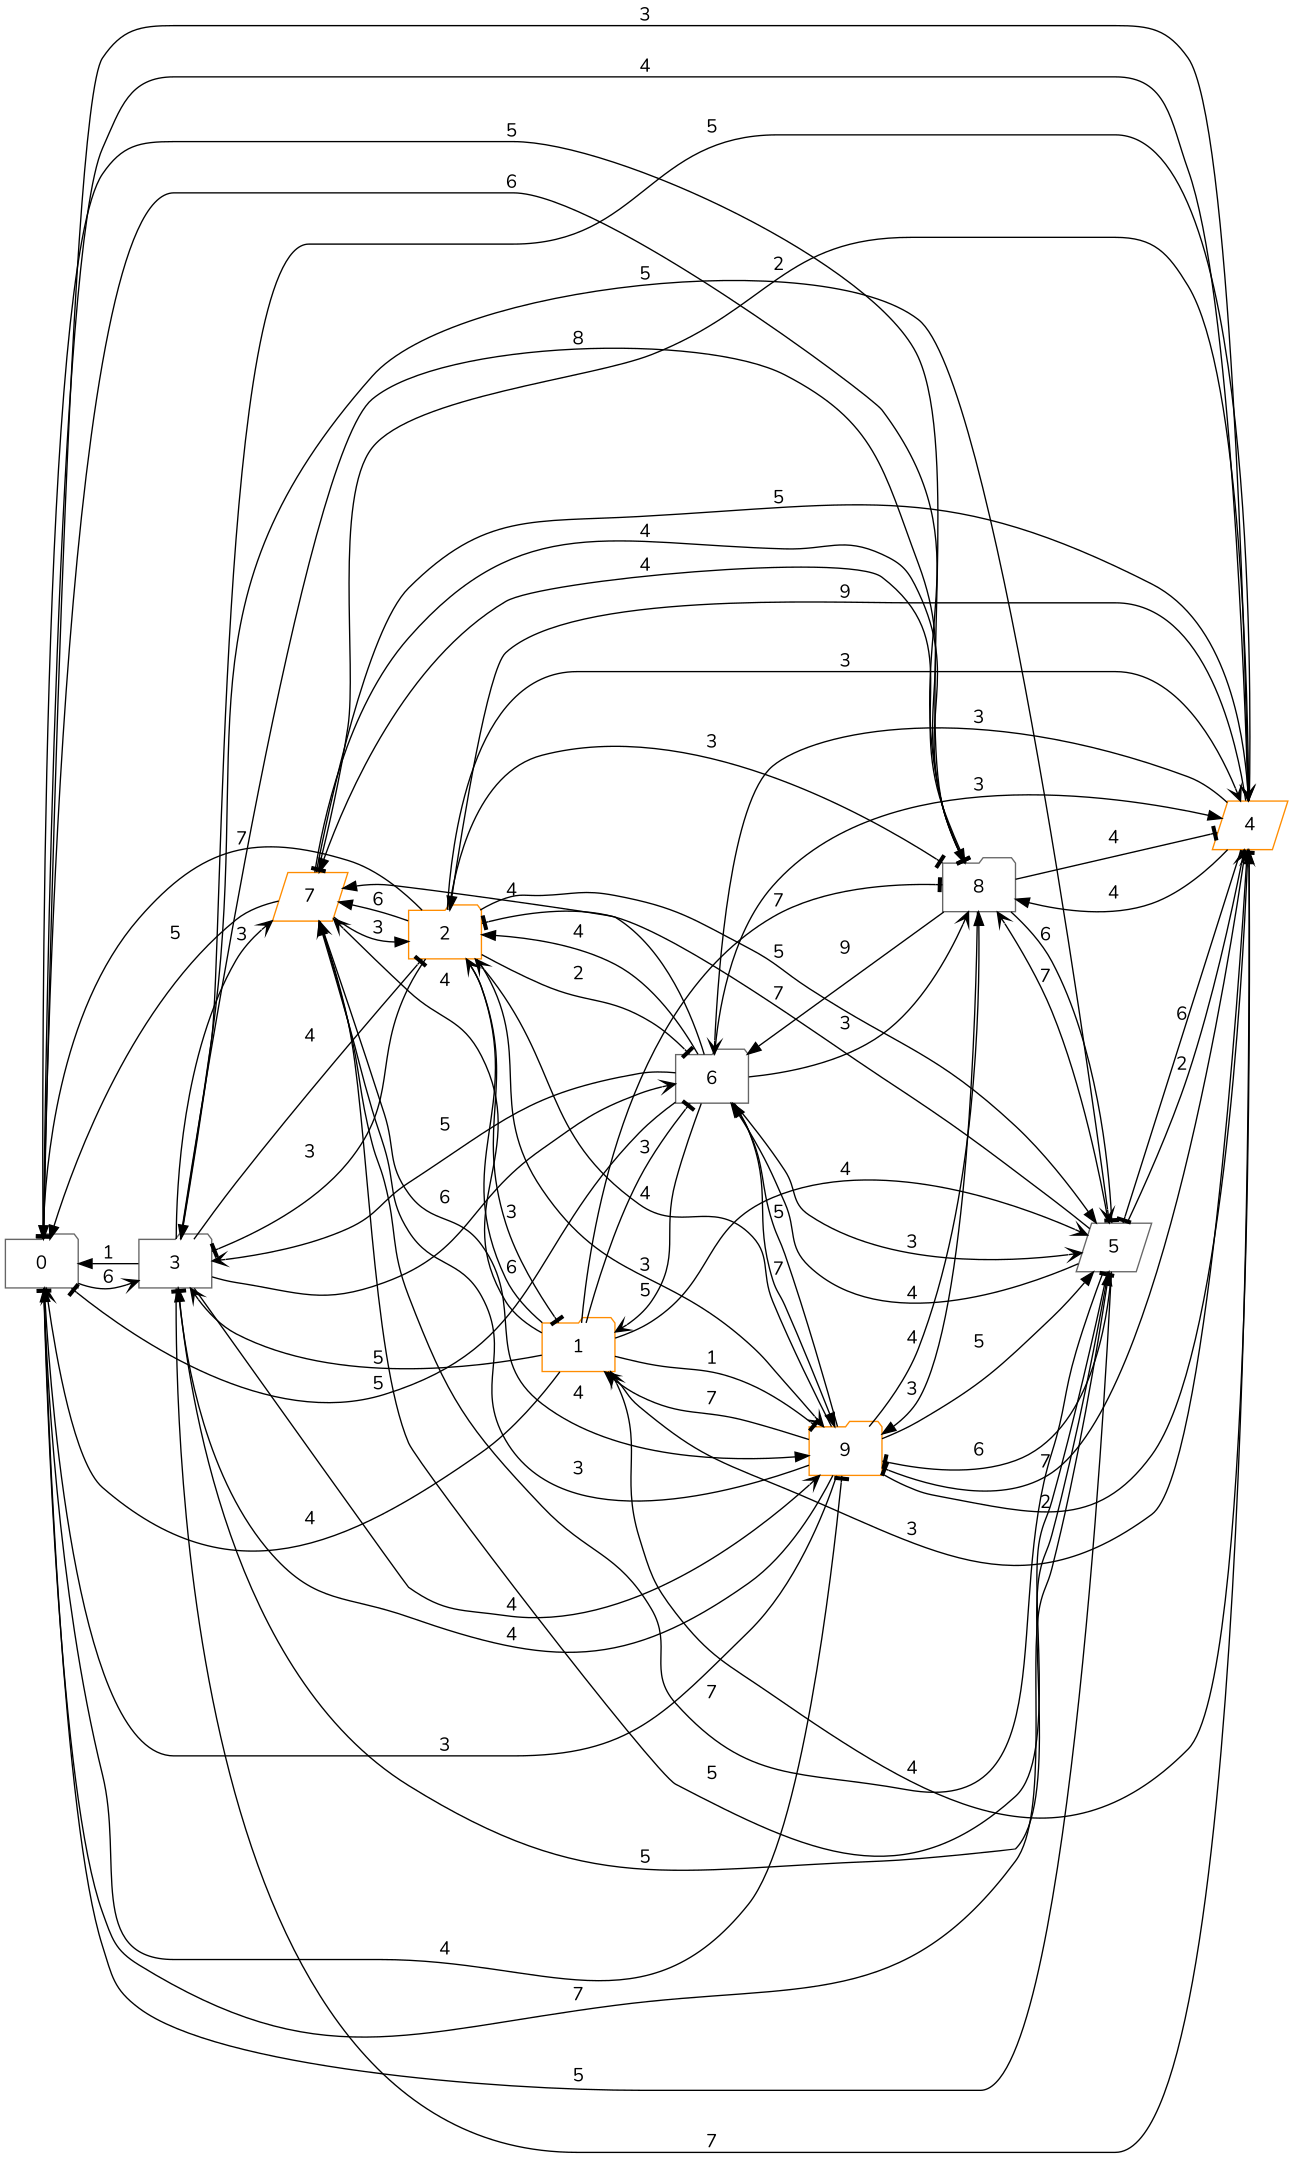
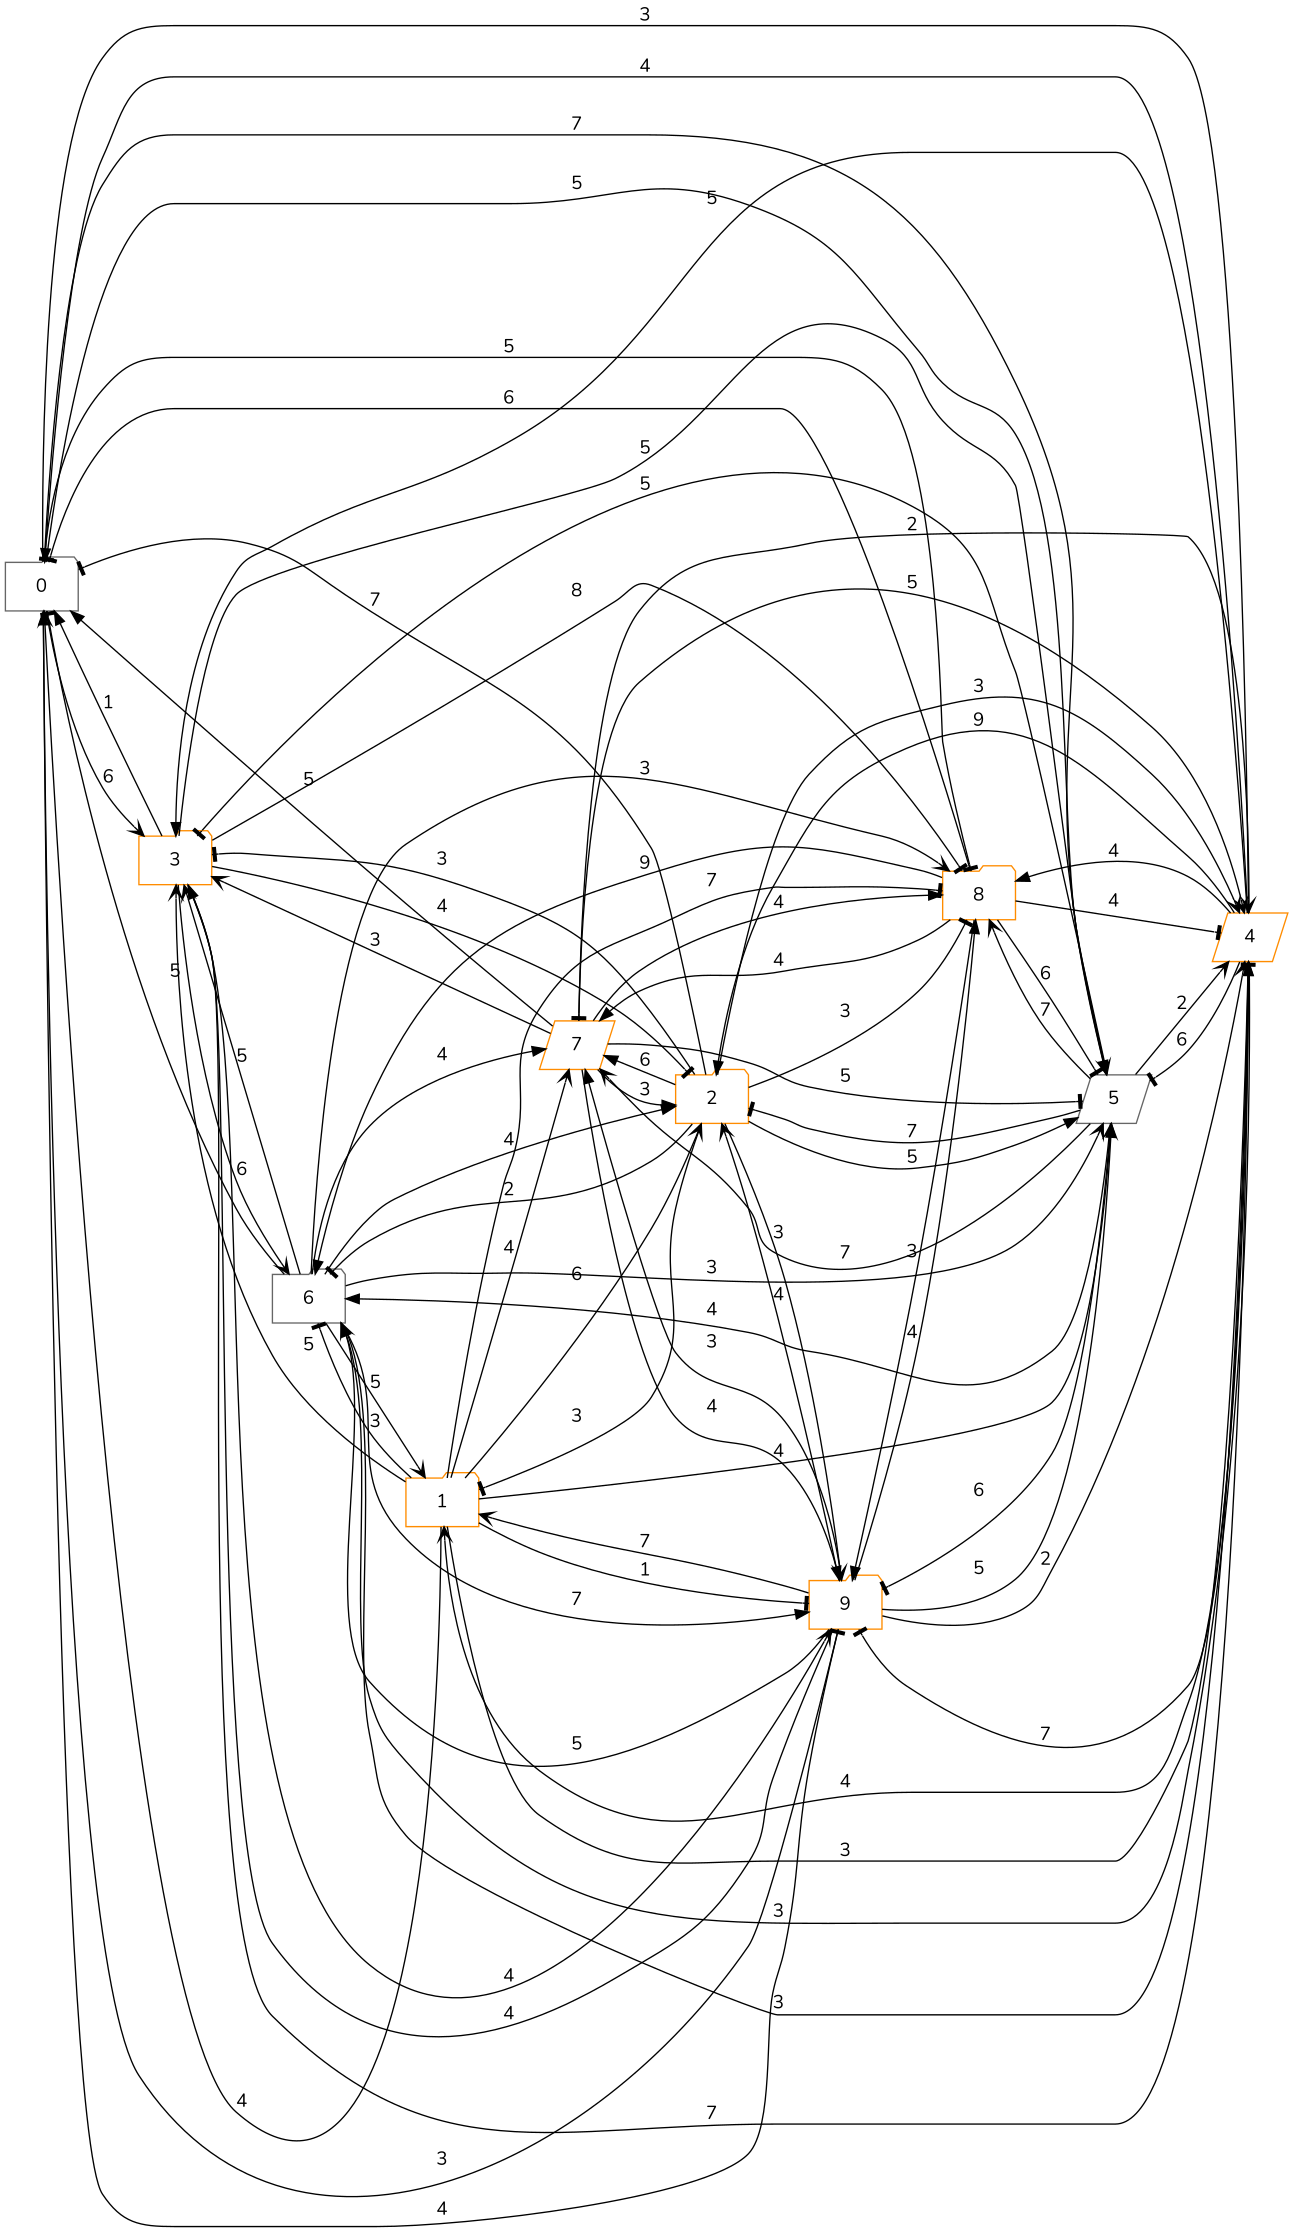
(979, 887) -> (979, 895)
(193, 1076) -> (387, 958)
(175, 1264) -> (175, 860)
